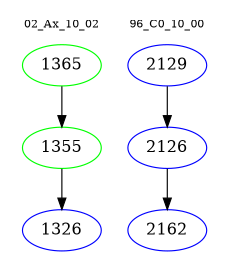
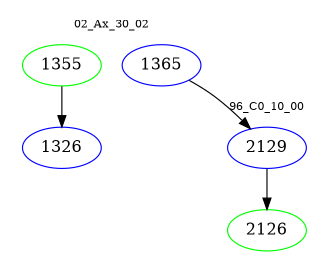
(62, 25) -> (112, 25)
(62, 65) -> (162, 65)
(62, 101) -> (226, 106)
(167, 148) -> (267, 230)
(167, 230) -> none
